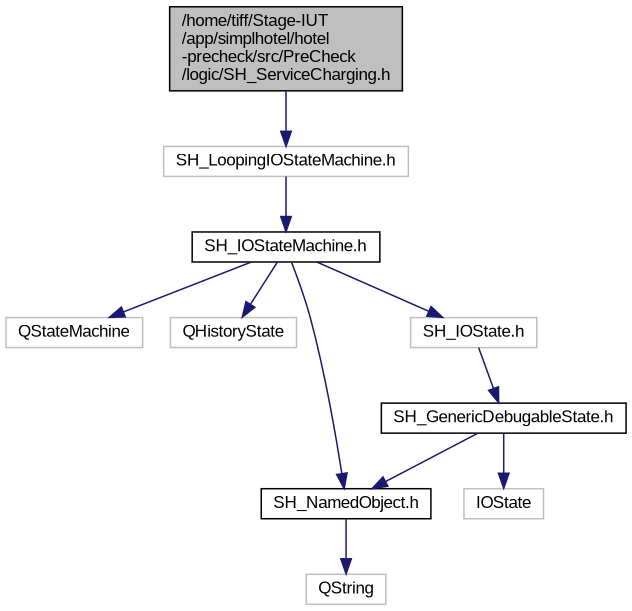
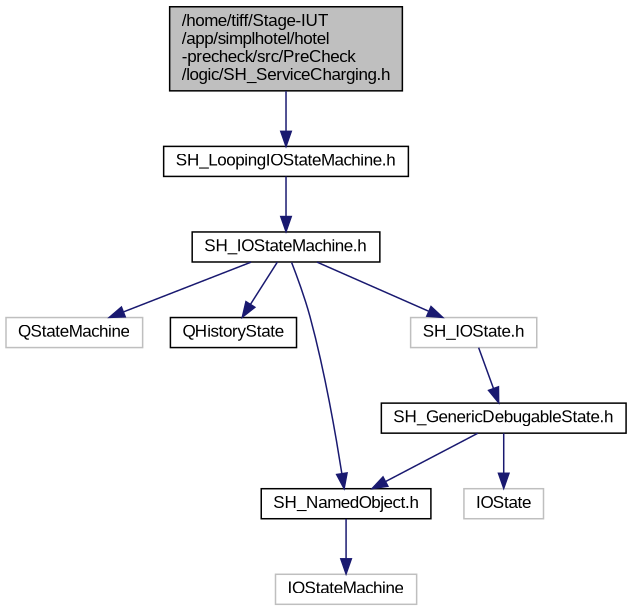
(286, 161) -> (286, 161)
(233, 333) -> (233, 333)
(346, 589) -> (346, 589)
